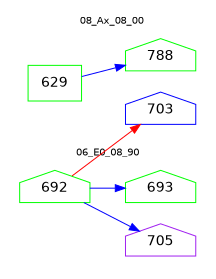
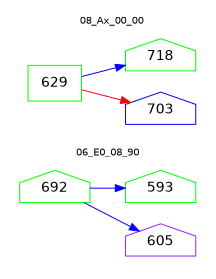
(112, 21) -> (112, 21)
(161, 56) -> (161, 56)
(102, 153) -> (101, 95)
(161, 188) -> (161, 188)
(161, 242) -> (161, 242)
